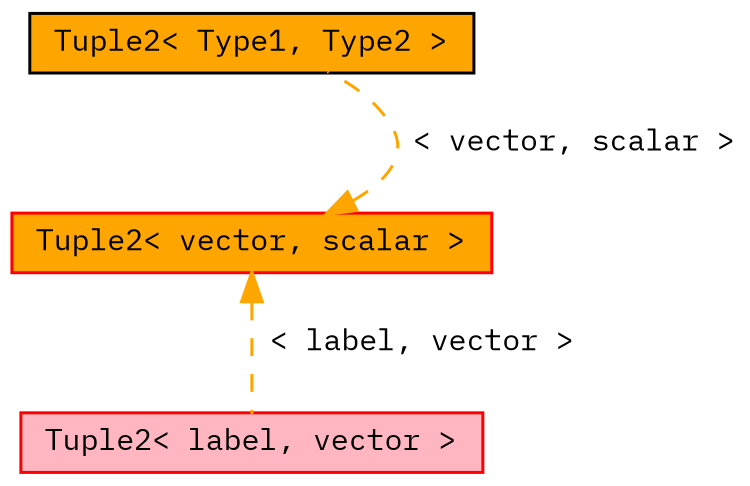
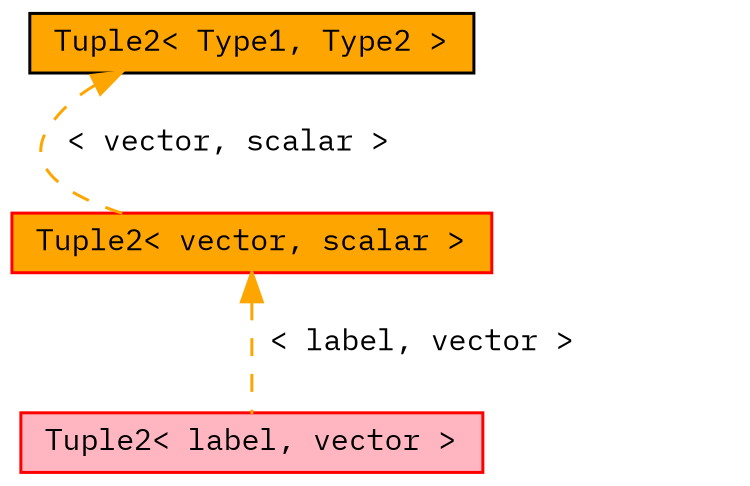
(394, 130) -> (44, 162)
